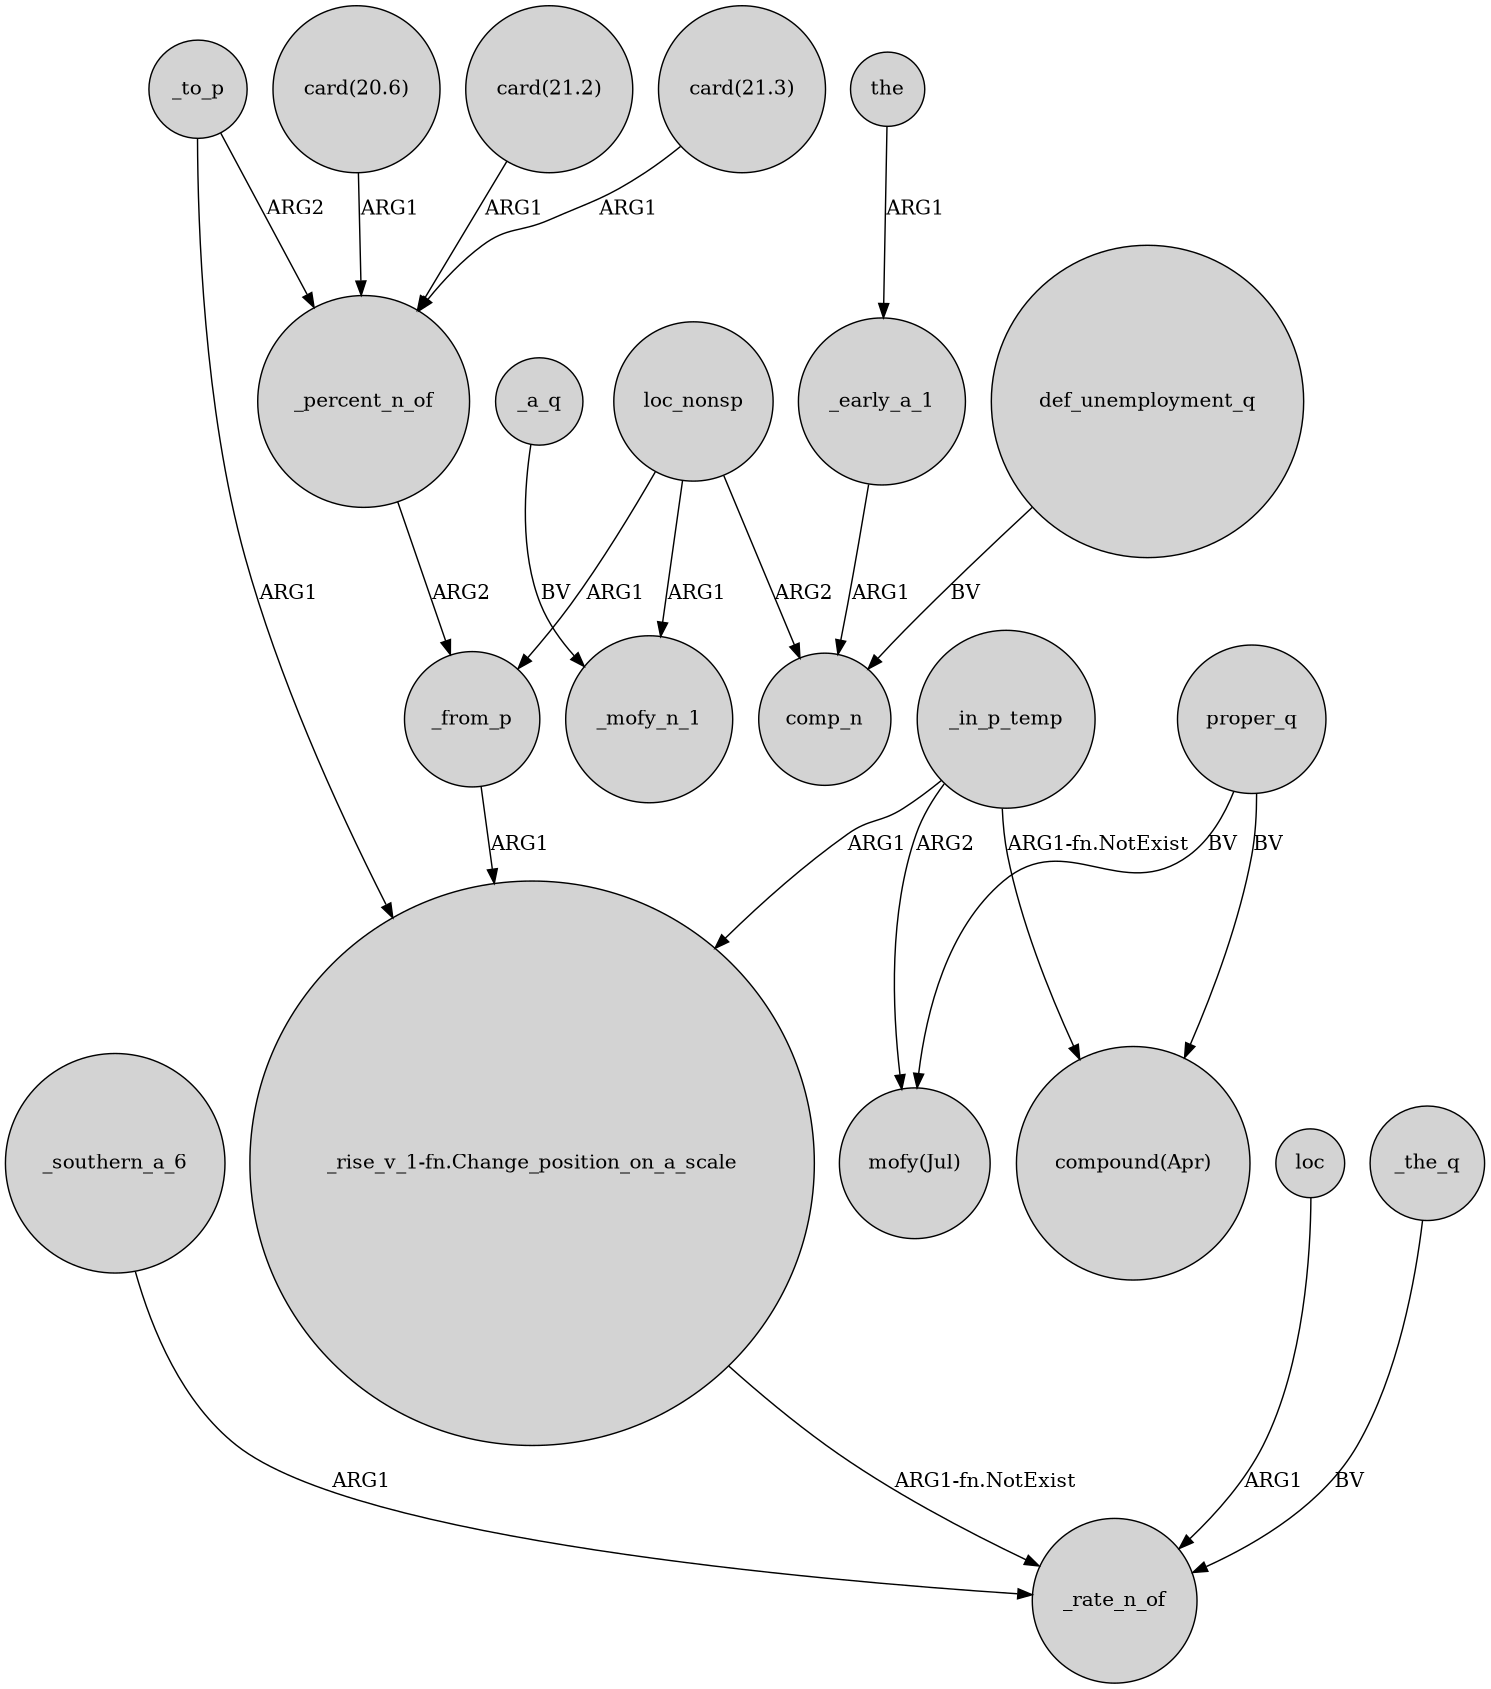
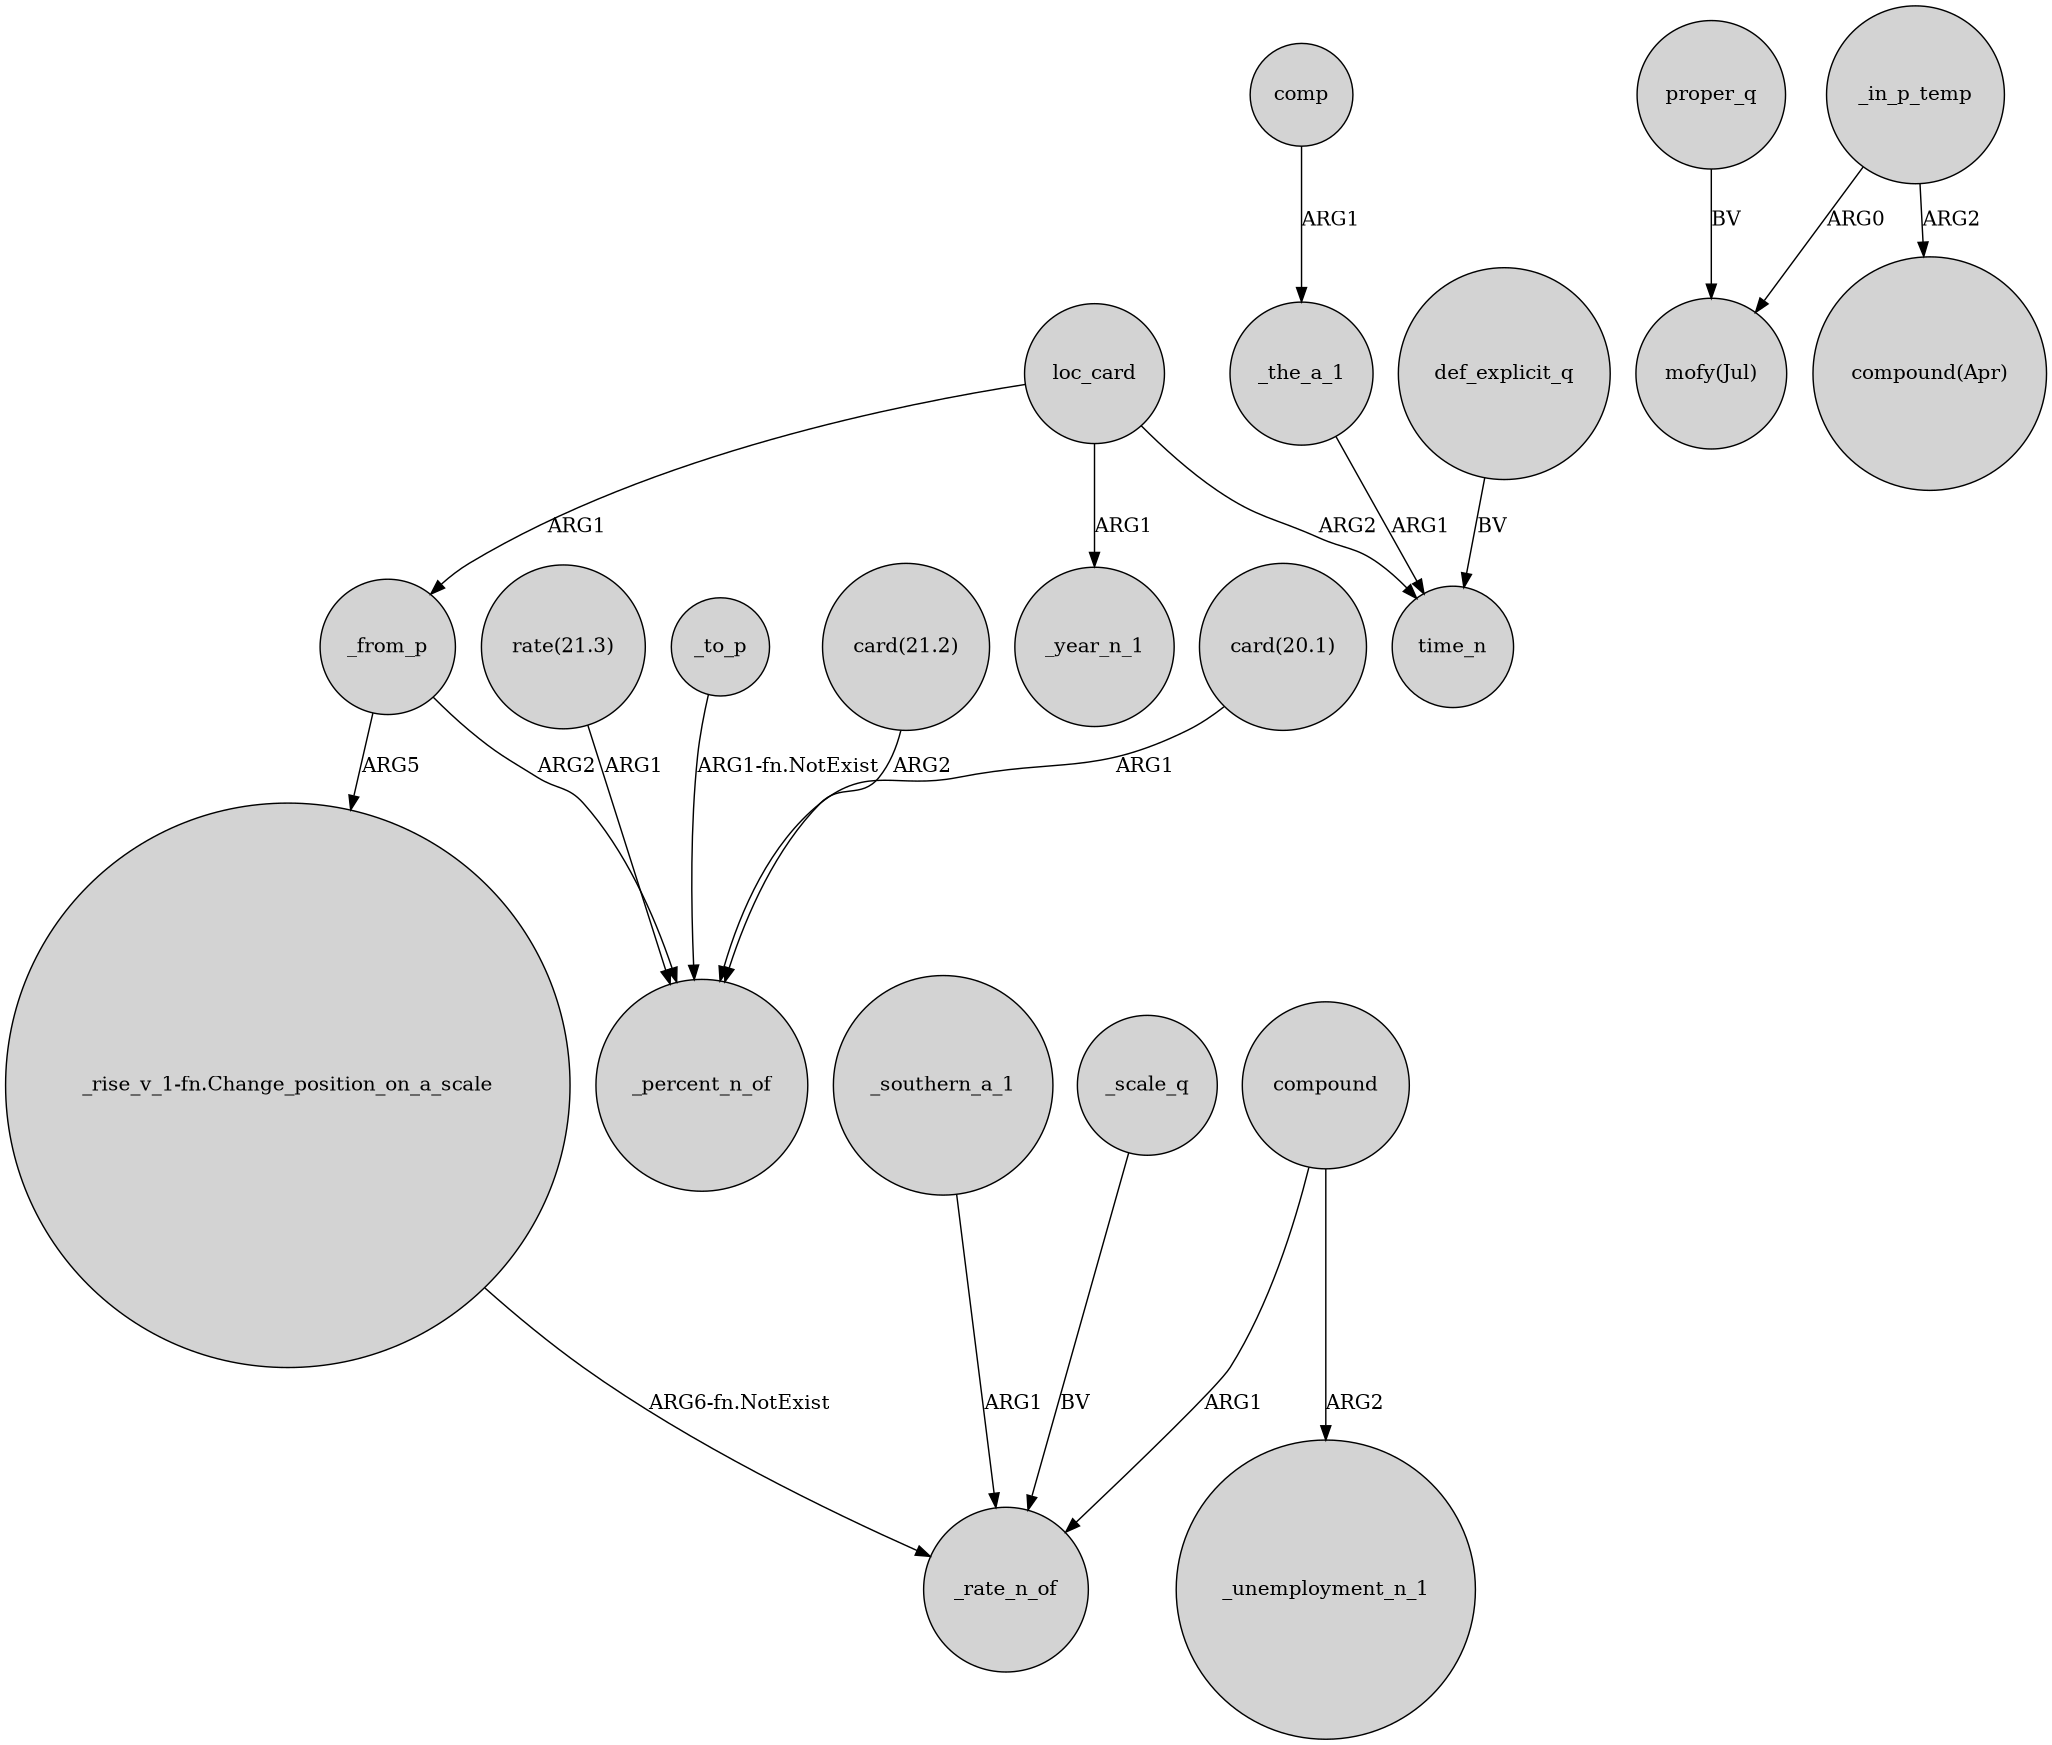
(357, 89) -> (1283, 647)
(742, 89) -> (563, 647)
(888, 89) -> (1302, 95)
(296, 209) -> (788, 767)
(514, 209) -> (922, 767)
(539, 401) -> none
(693, 401) -> (1095, 374)
(882, 401) -> (1302, 374)
(1147, 401) -> (1504, 374)
(240, 534) -> none
(422, 571) -> (584, 805)
(649, 719) -> (1095, 647)
(825, 719) -> (1453, 647)
(520, 845) -> (391, 767)
(945, 845) -> (1856, 220)
(1098, 845) -> (1952, 220)
(827, 850) -> none
(1235, 922) -> none
(115, 1163) -> (943, 1085)
(1310, 1163) -> (1326, 1085)
(1427, 1163) -> (1147, 1085)
(985, 1482) -> (740, 1404)
none -> (1326, 1590)
